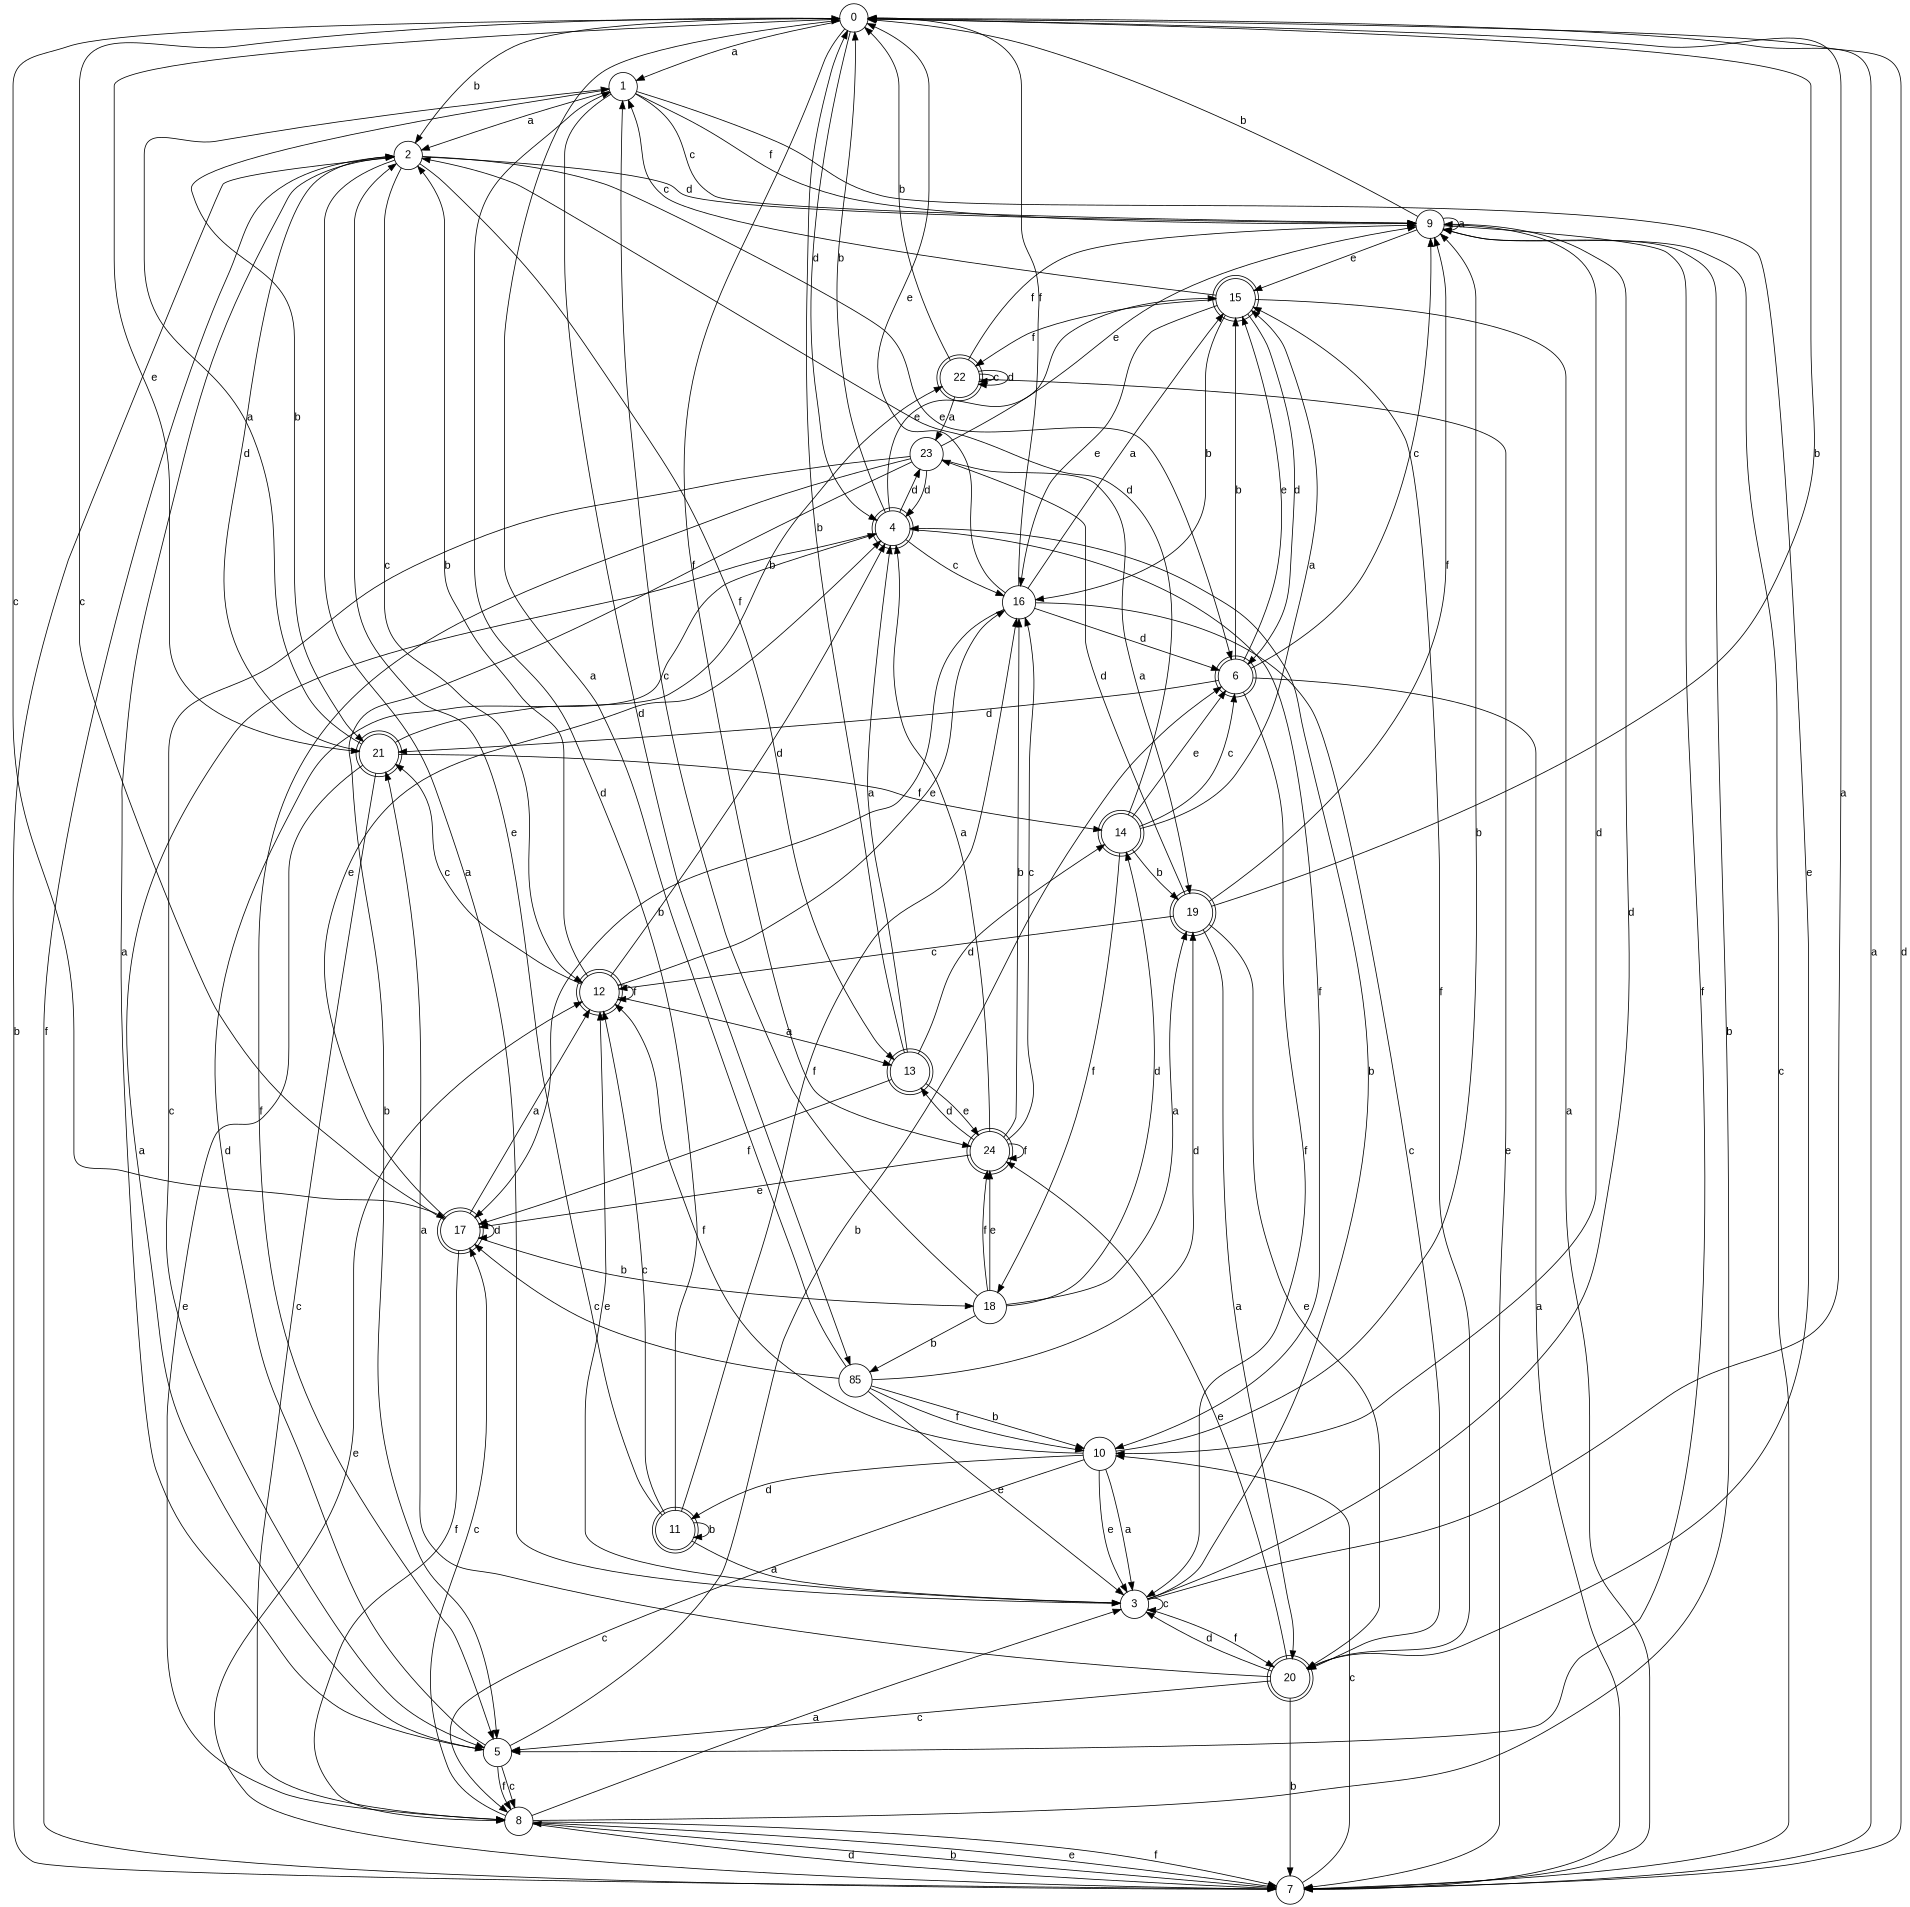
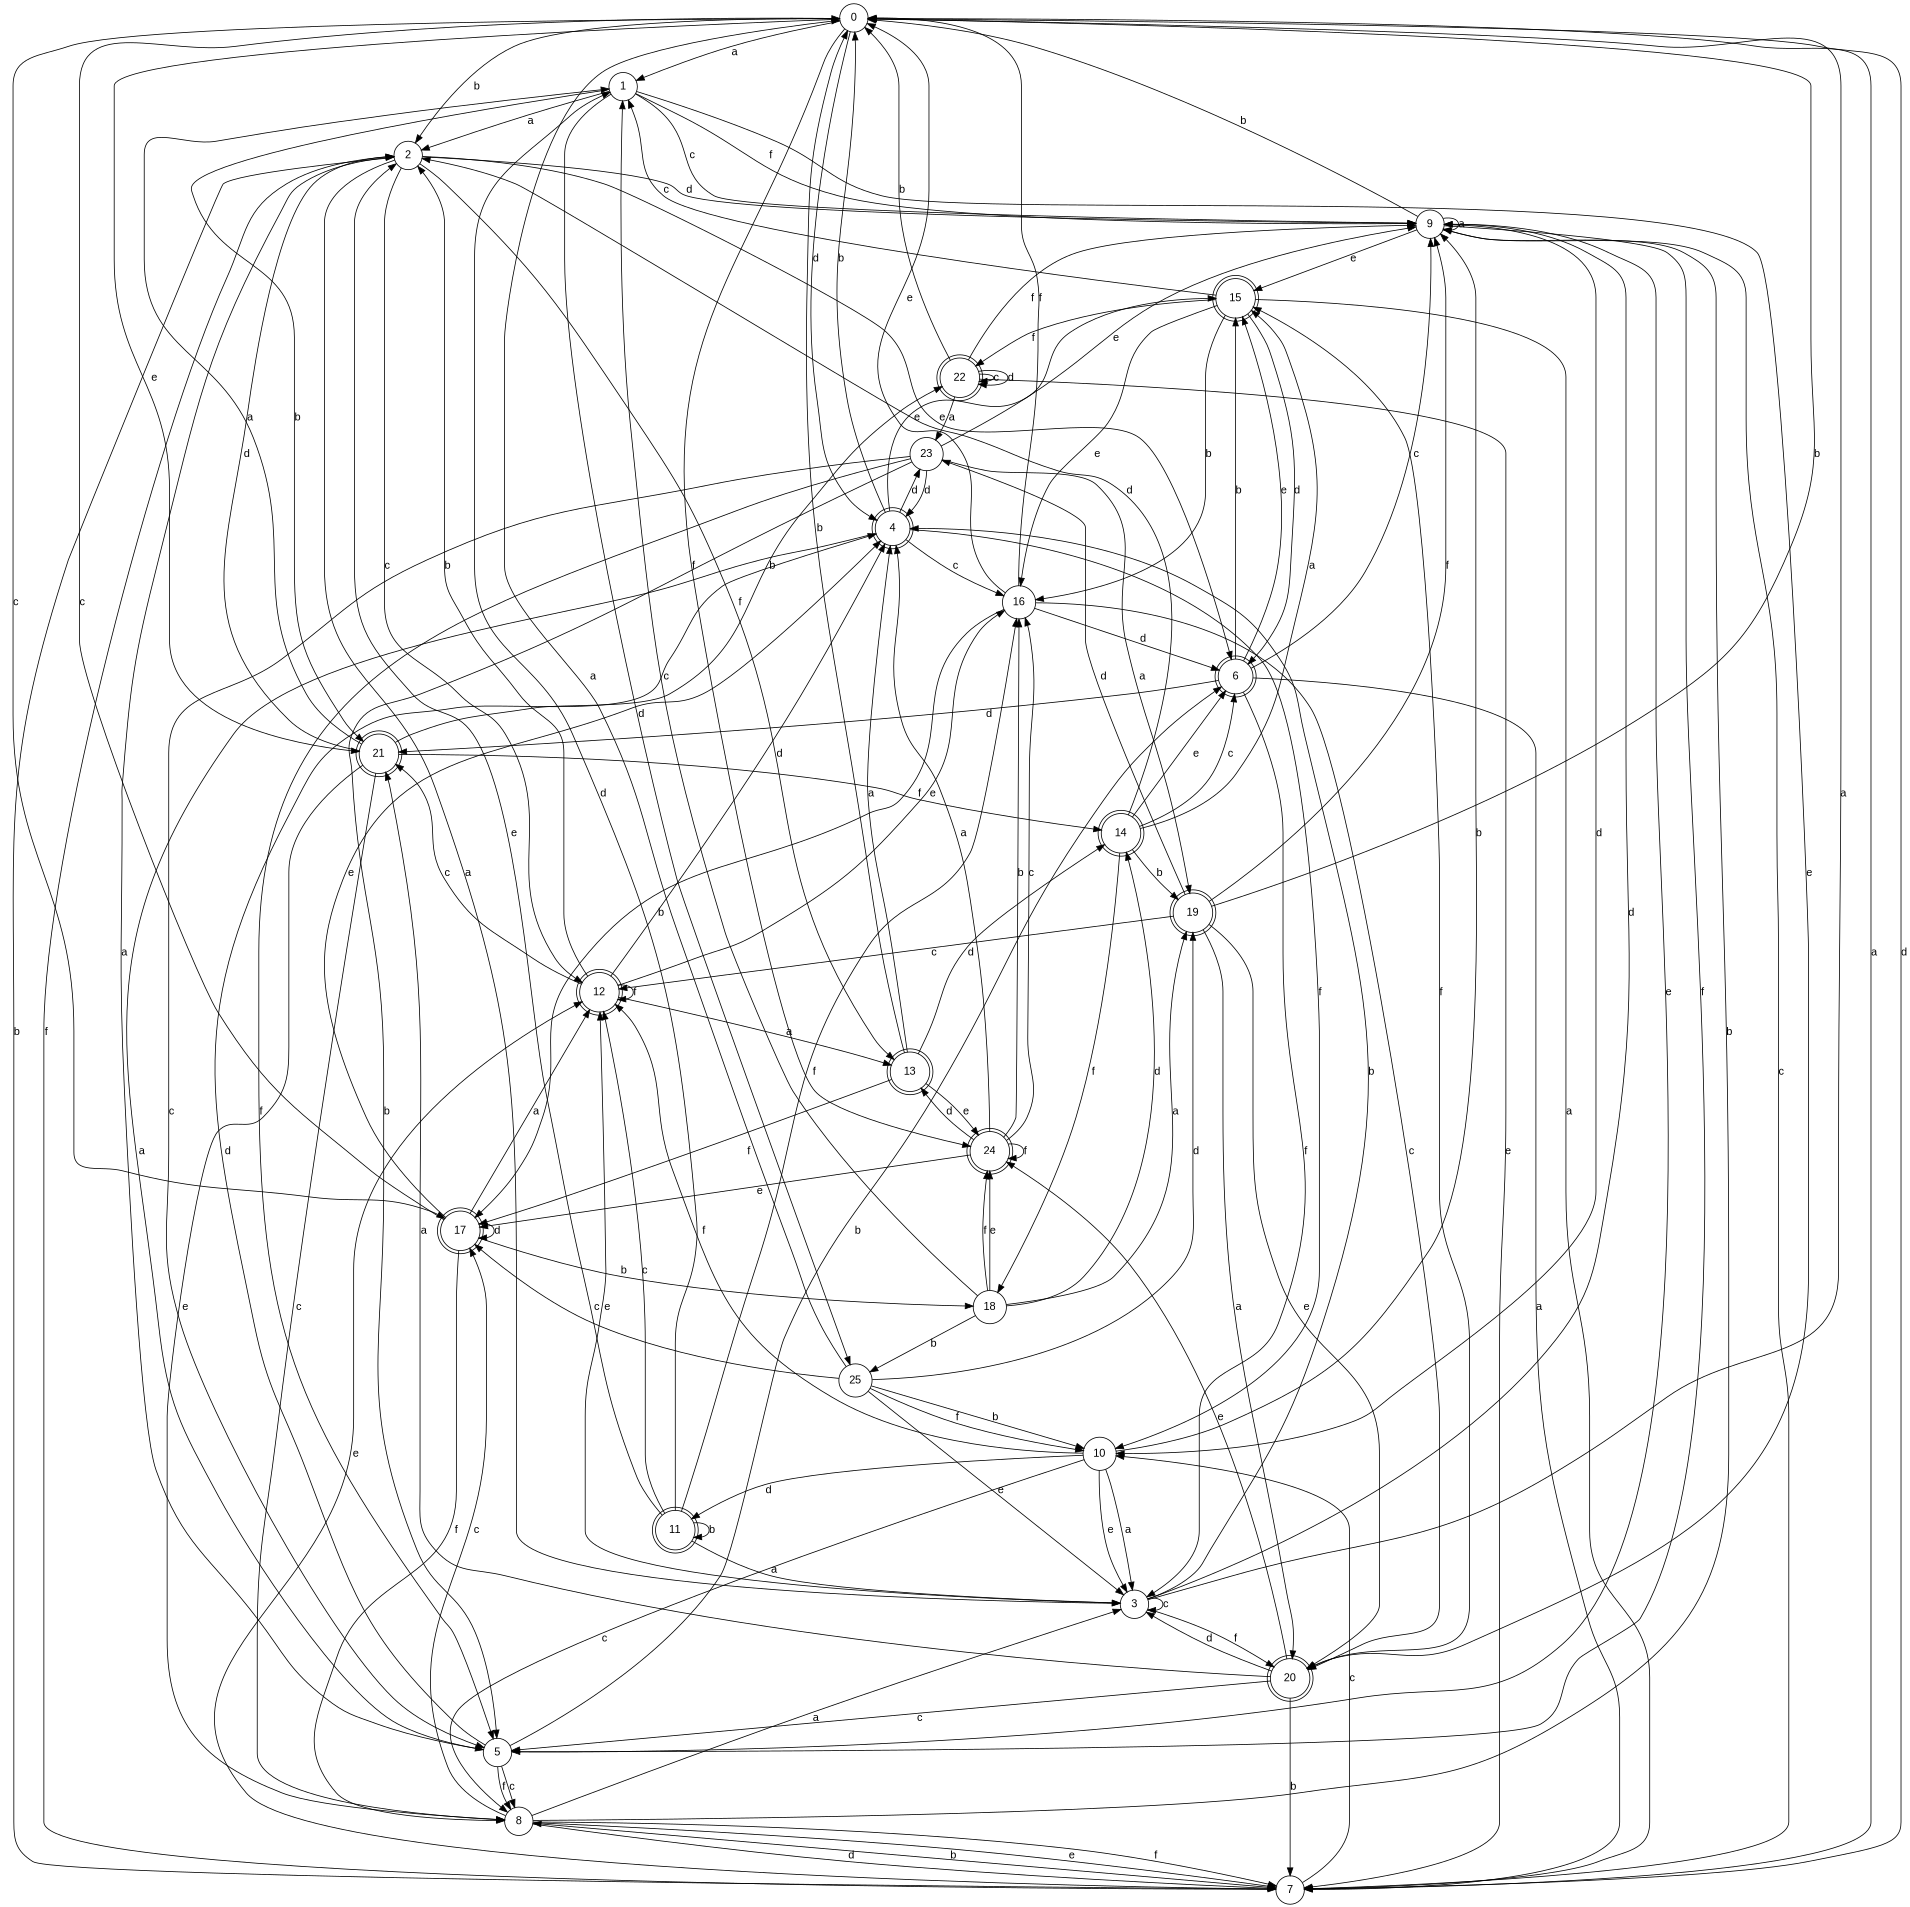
(1121, 453) -> none
(855, 1380) -> (855, 1380)
none -> (1653, 1398)
